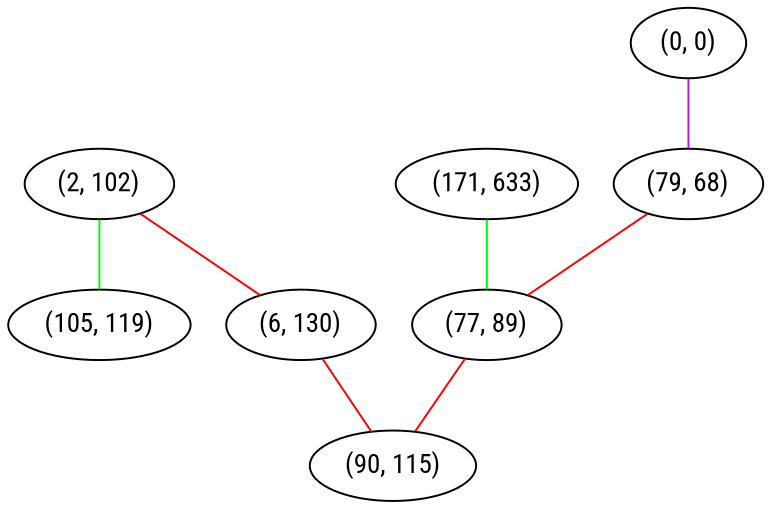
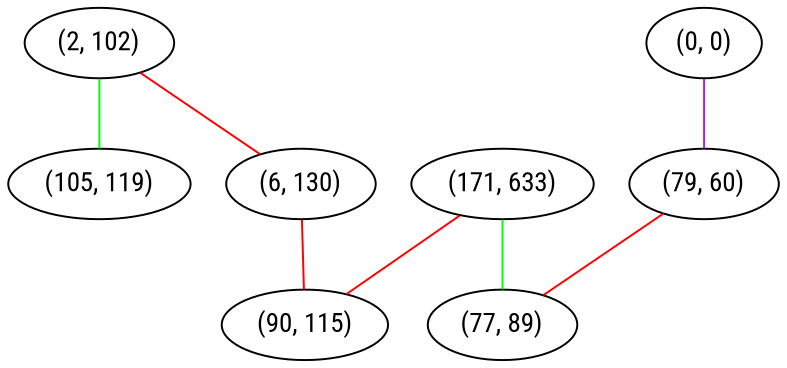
(688, 184) -> (704, 184)
(440, 395) -> (403, 255)
